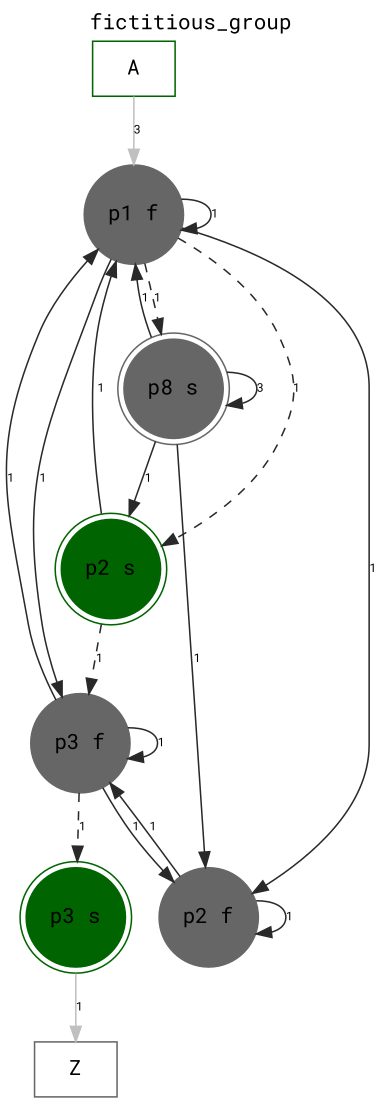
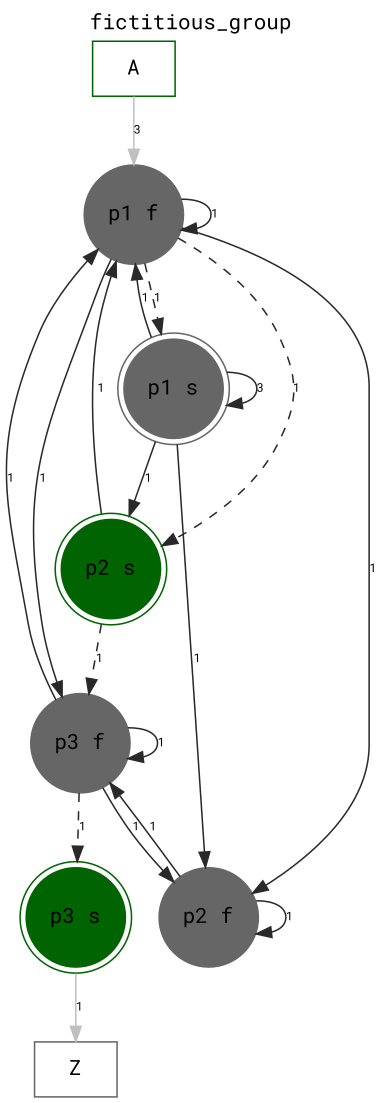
(174, 389) -> (174, 389)
